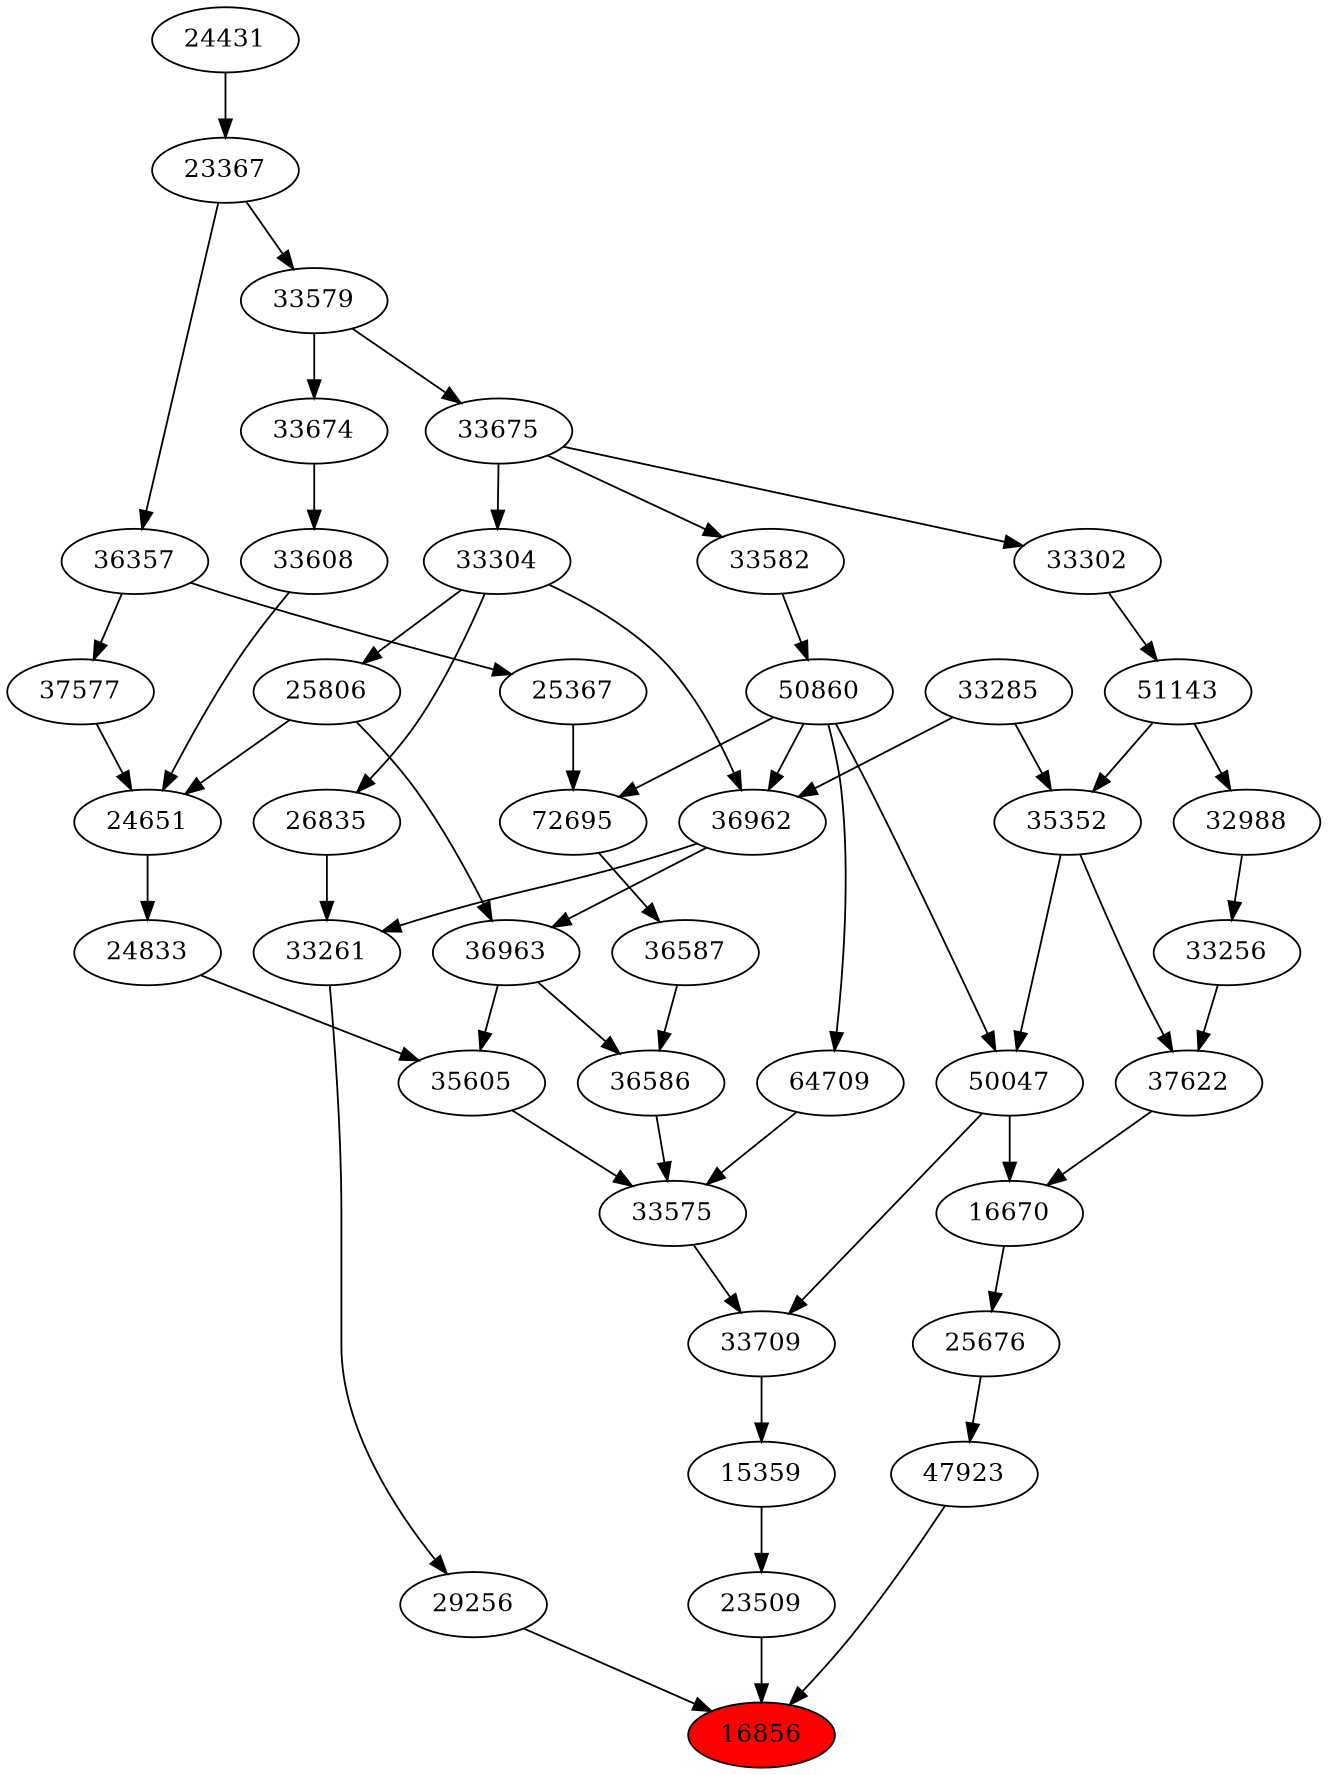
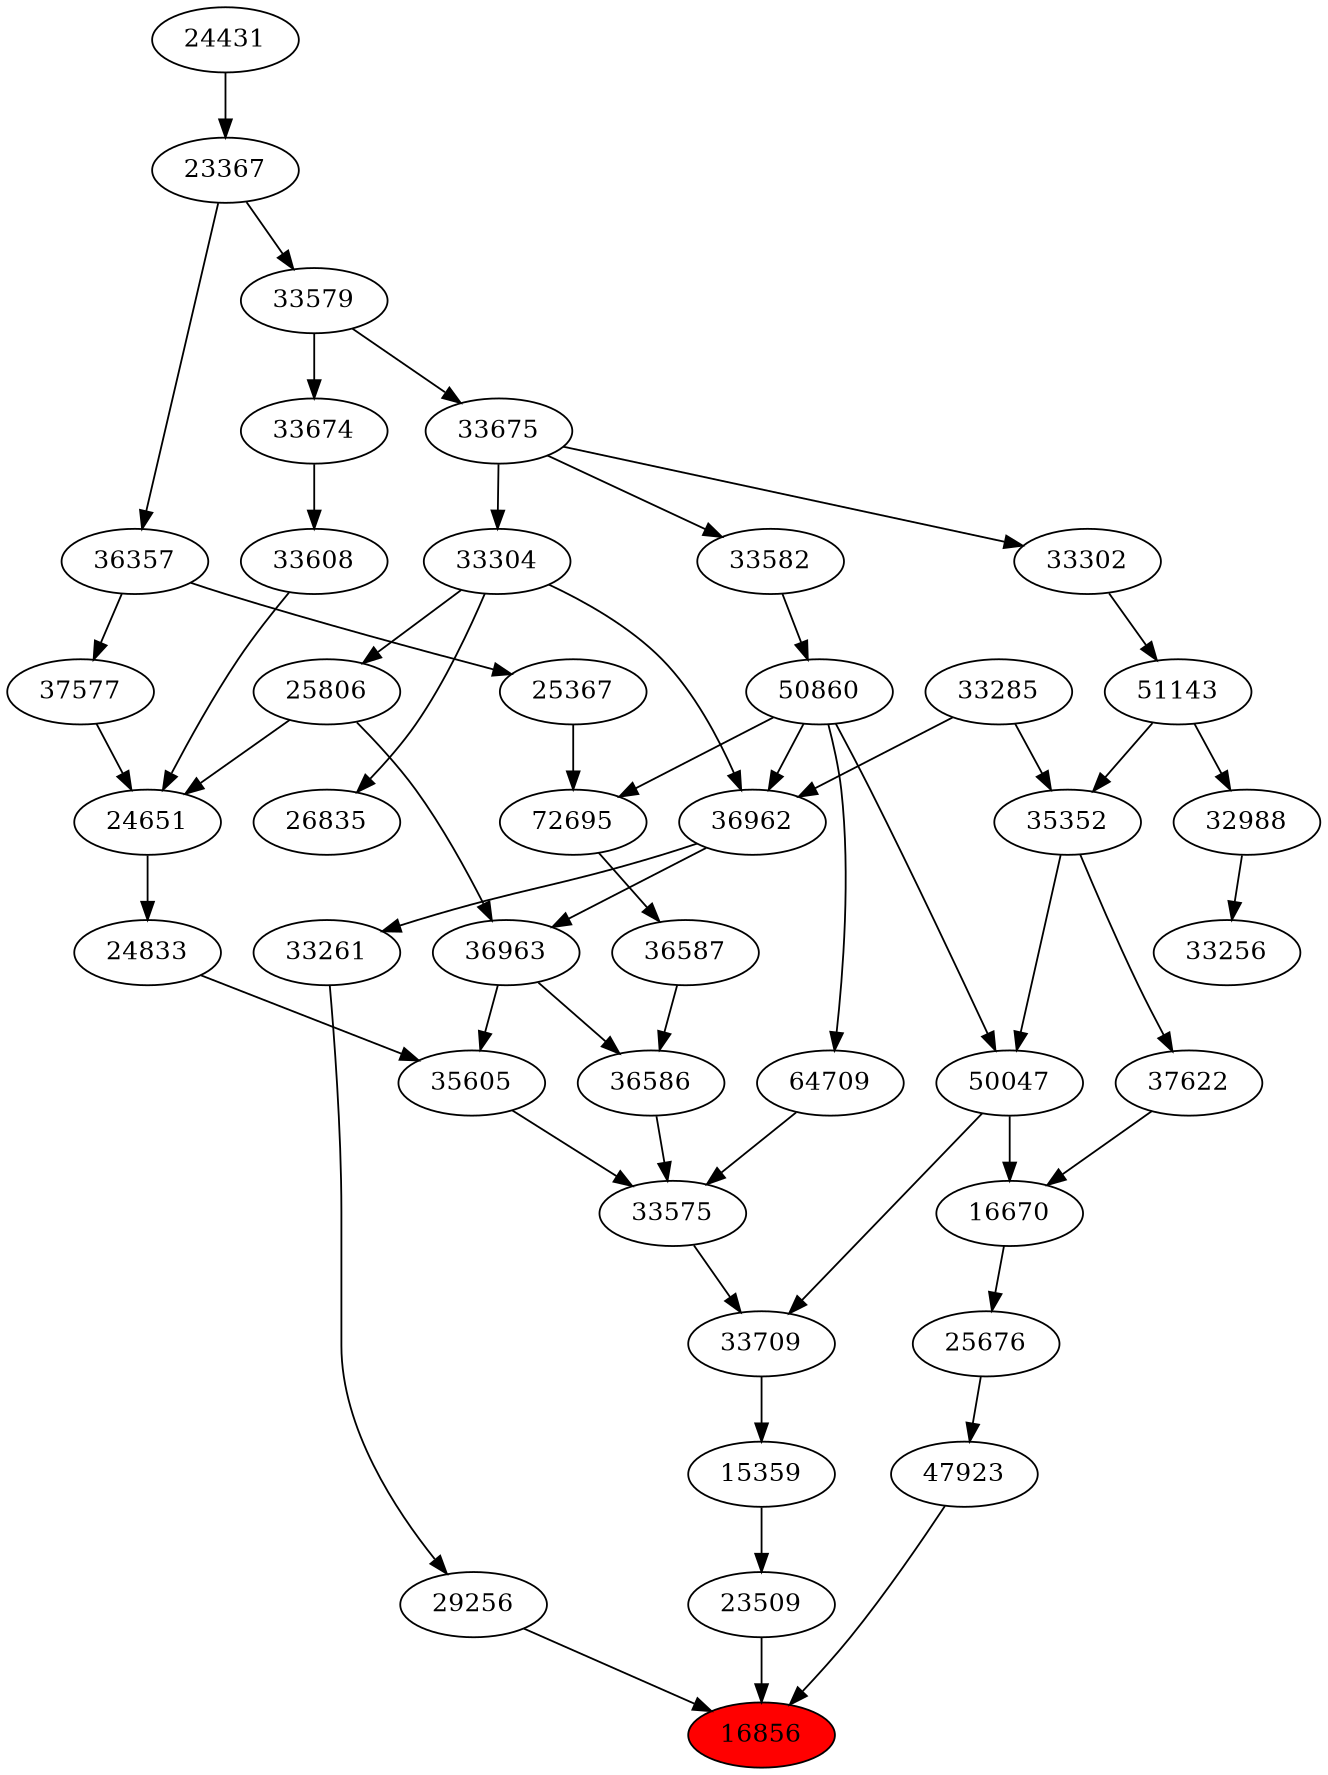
(327, 879) -> none
(1211, 1009) -> none
